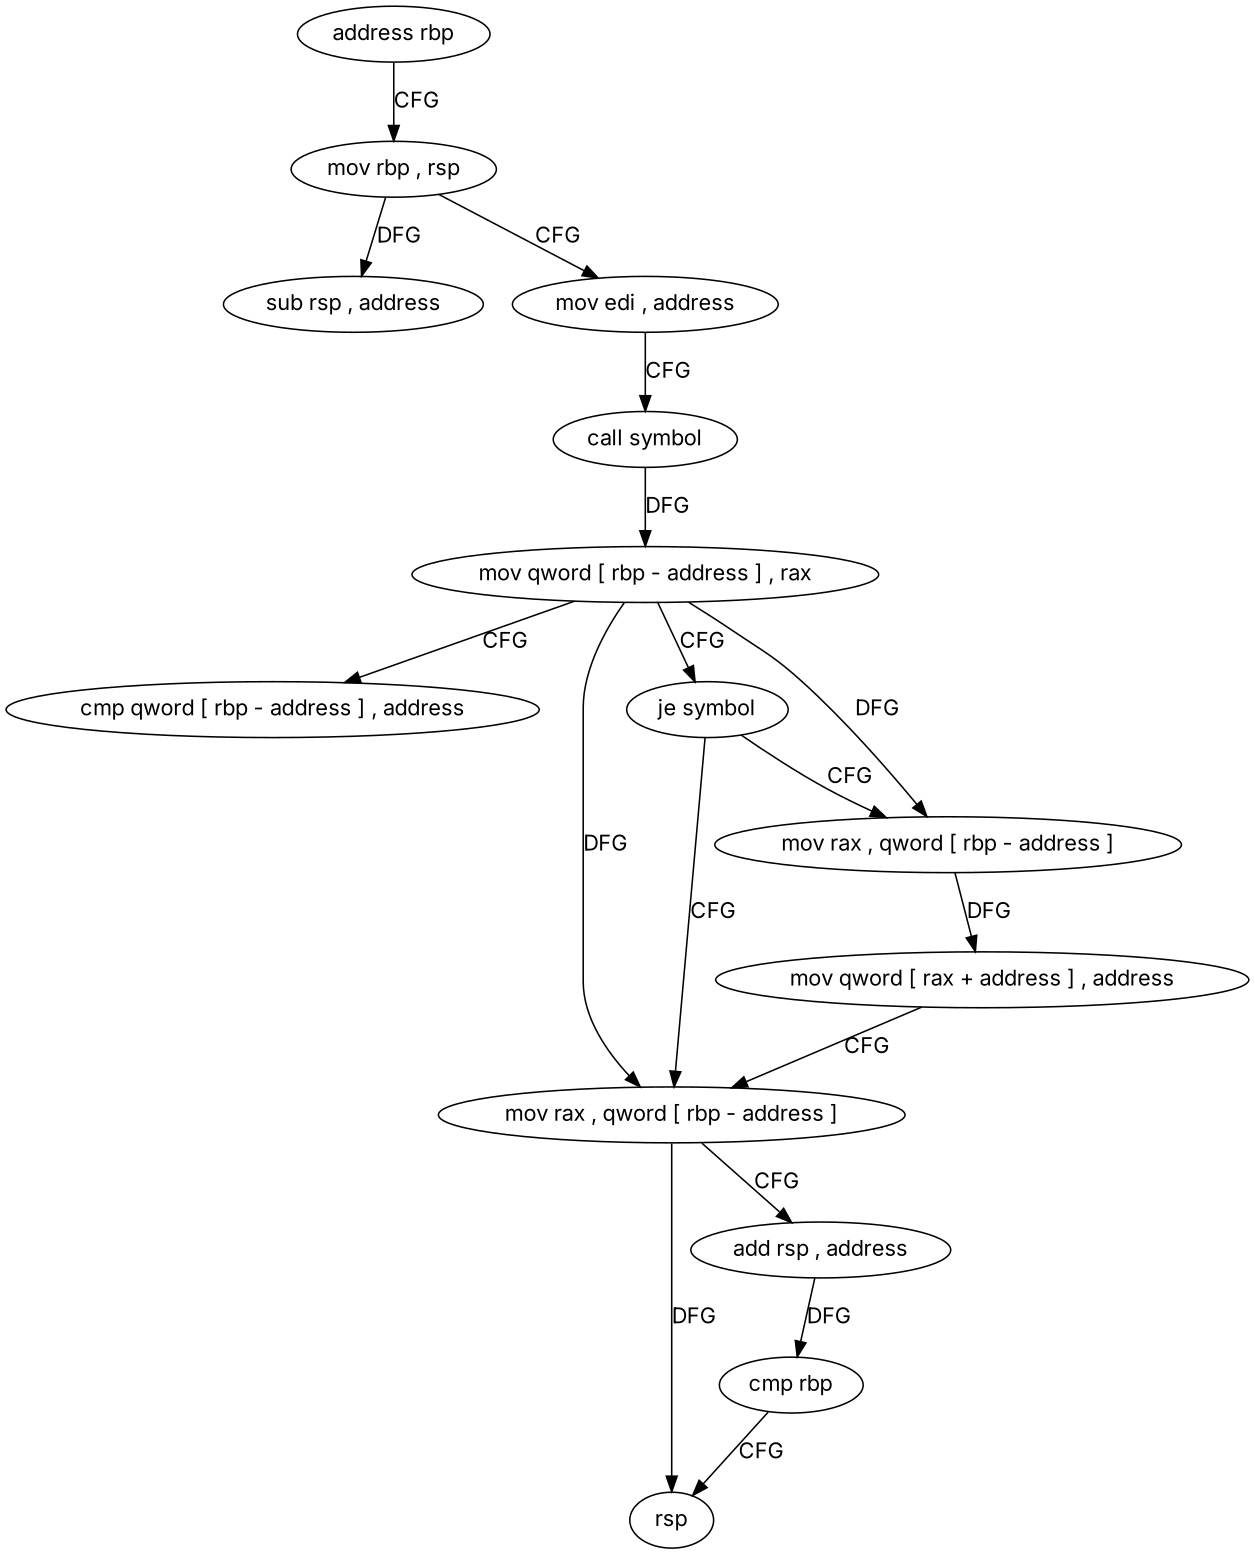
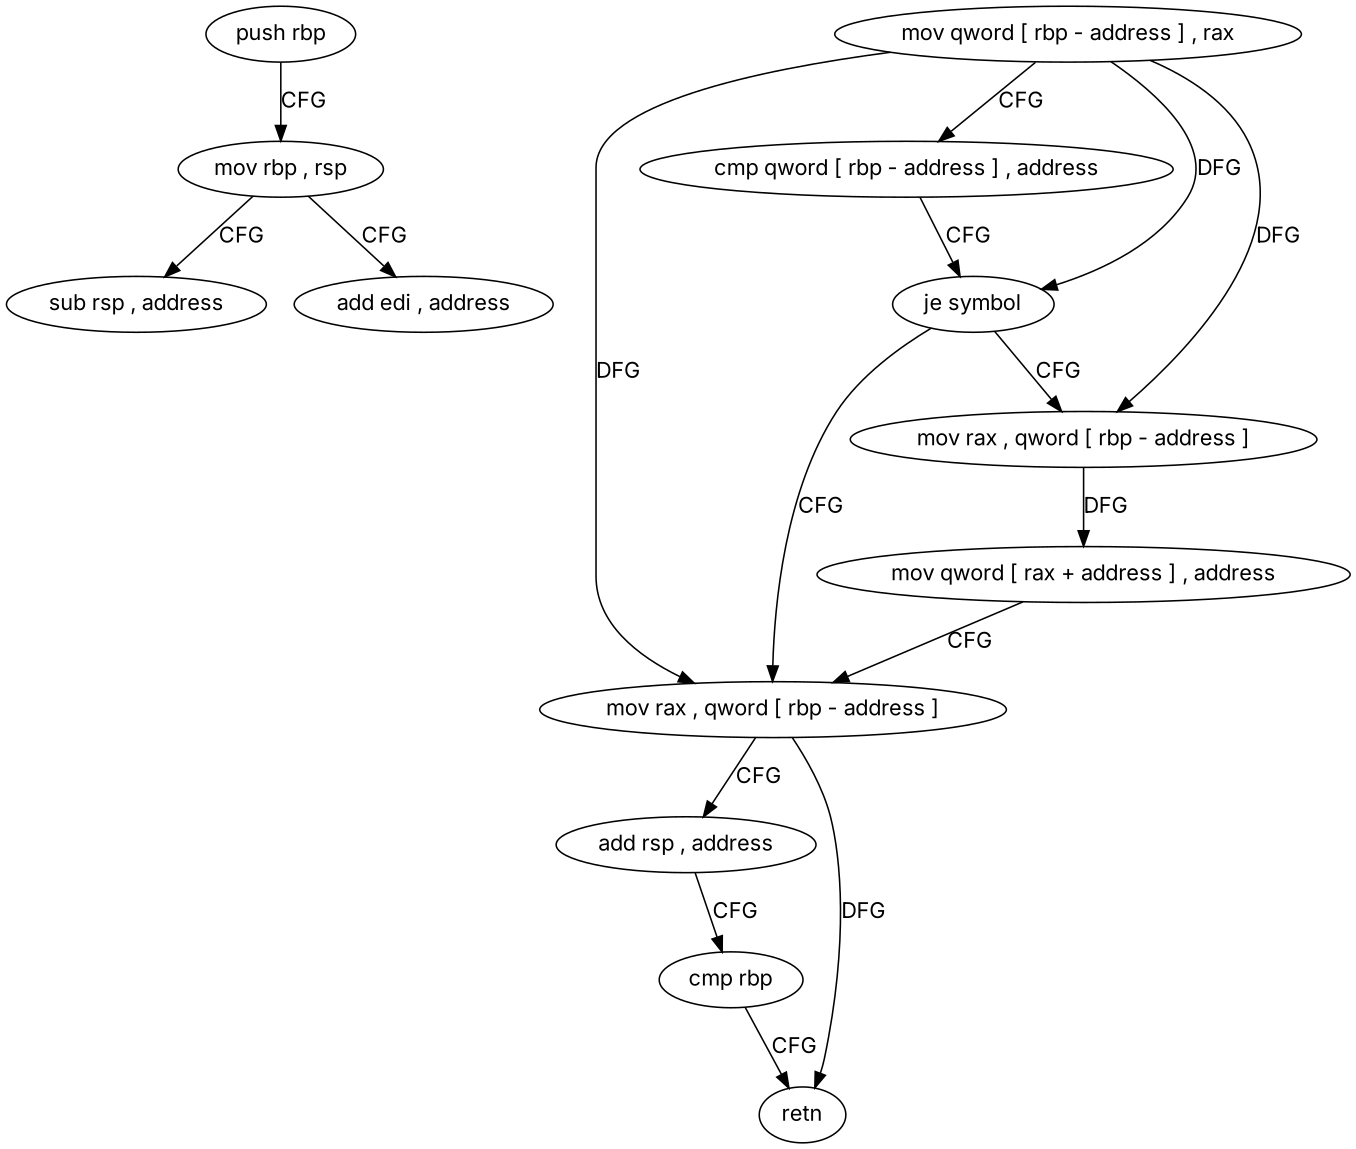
(394, 34) -> (281, 34)
none -> (936, 230)
(399, 237) -> (242, 237)
(645, 304) -> (424, 304)
(645, 439) -> none
(703, 642) -> (1219, 169)
(829, 1318) -> (736, 912)
(672, 1520) -> (803, 1115)
